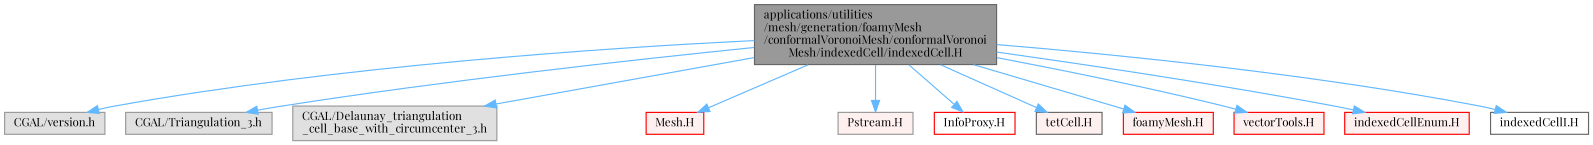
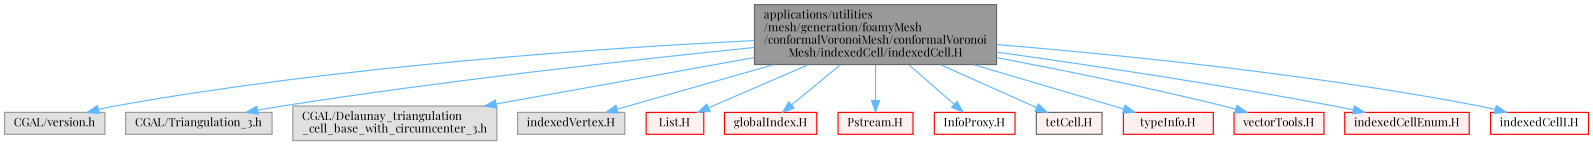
none -> (571, 123)
(675, 123) -> (675, 123)
none -> (771, 123)
(876, 123) -> (876, 123)
(1168, 123) -> (1168, 123)
(1540, 123) -> (1540, 123)
